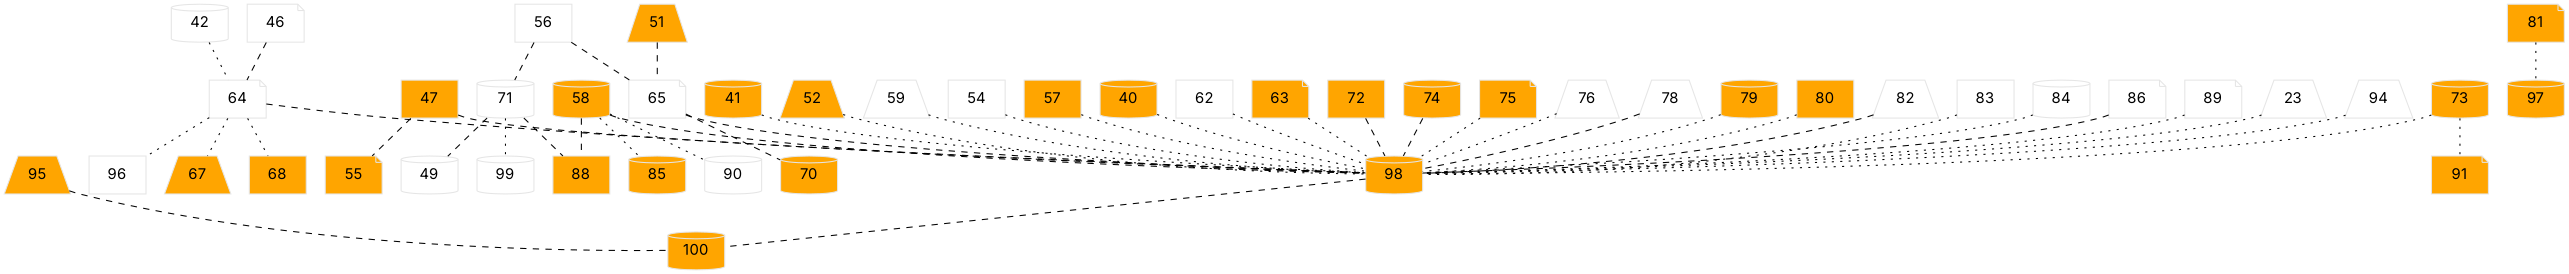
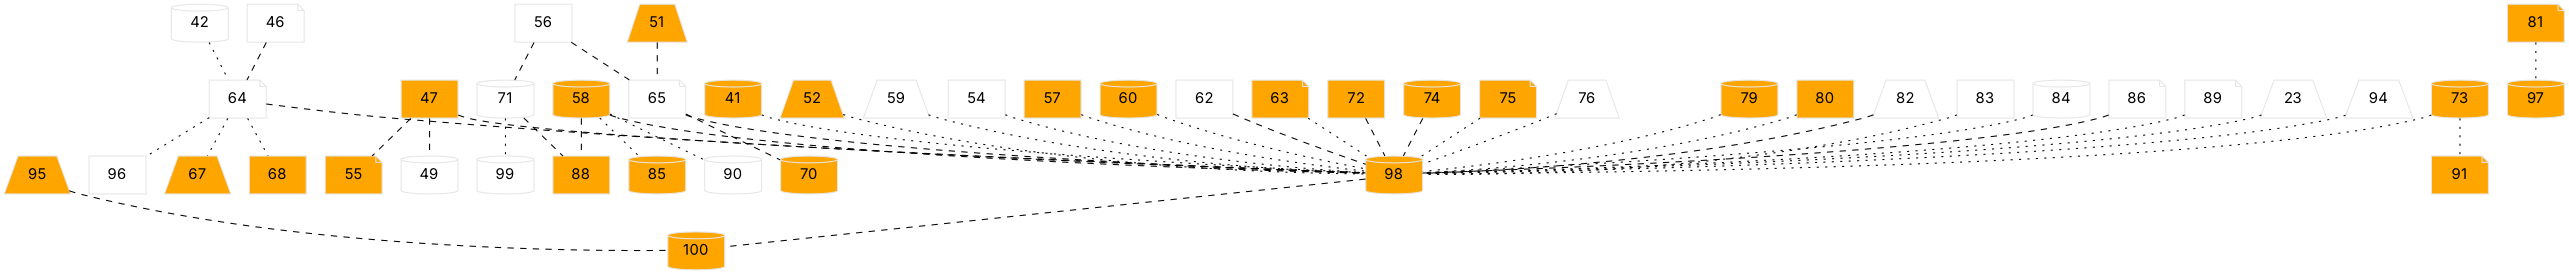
(1128, 99) -> (1128, 99)
(1670, 99) -> none
(467, 137) -> (430, 137)
(1299, 140) -> (1299, 140)
